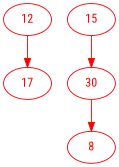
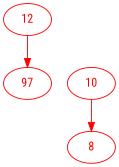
(91, 20) -> none
(28, 83) -> (28, 83)
(91, 83) -> (91, 83)
